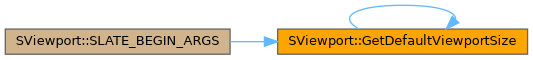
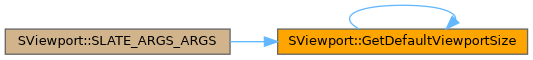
(118, 42) -> (118, 42)
